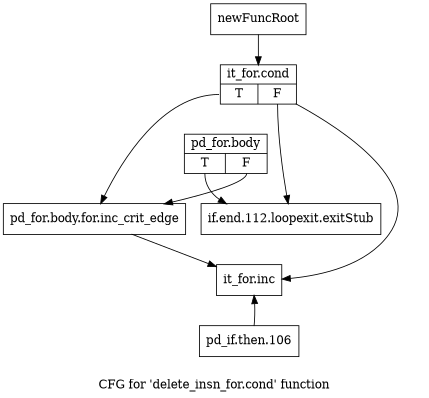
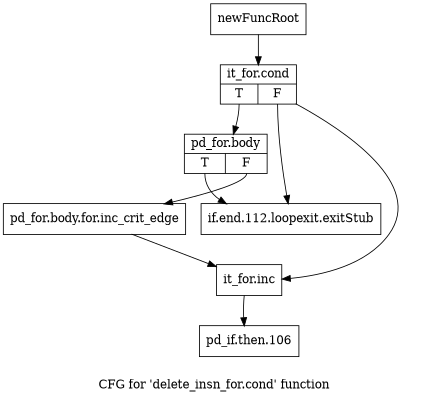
(149, 130) -> (238, 115)
(255, 315) -> (244, 306)
